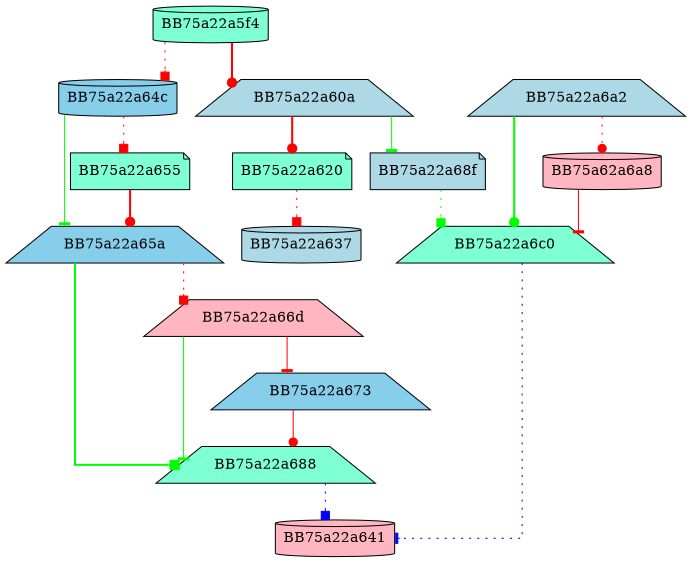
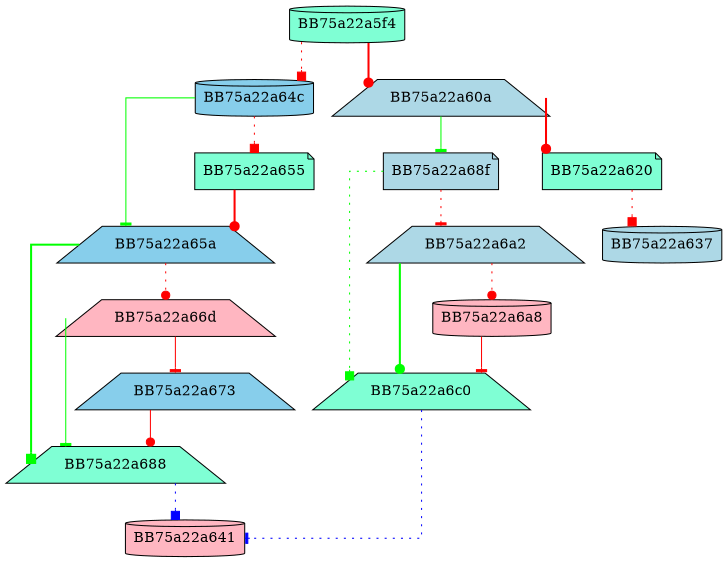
(602, 171) -> (492, 318)
none -> (441, 205)
(184, 279) -> (166, 277)
